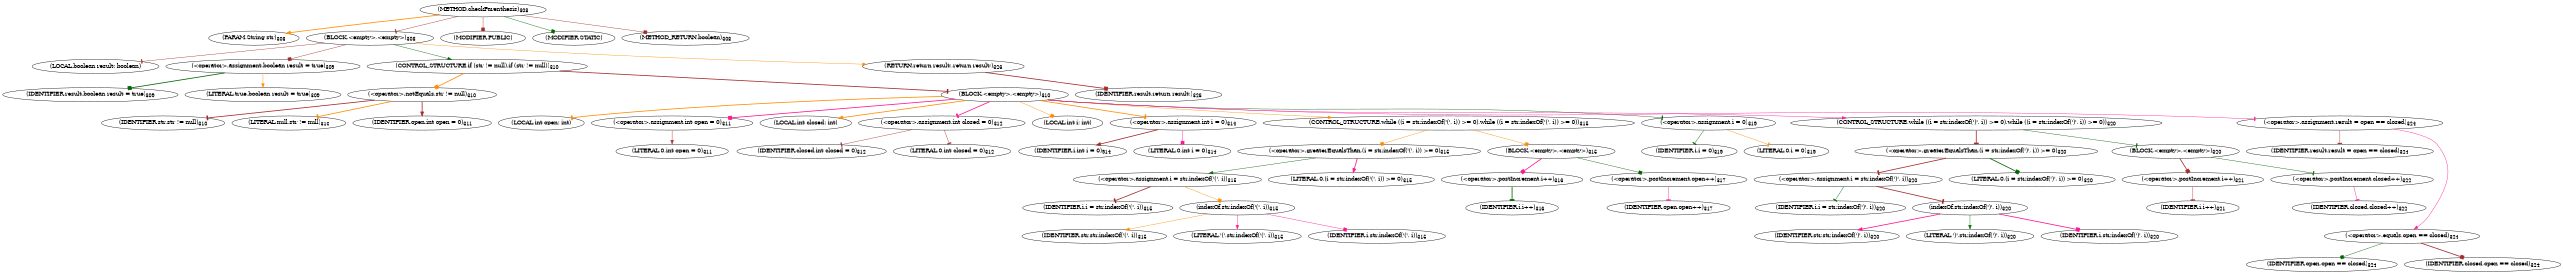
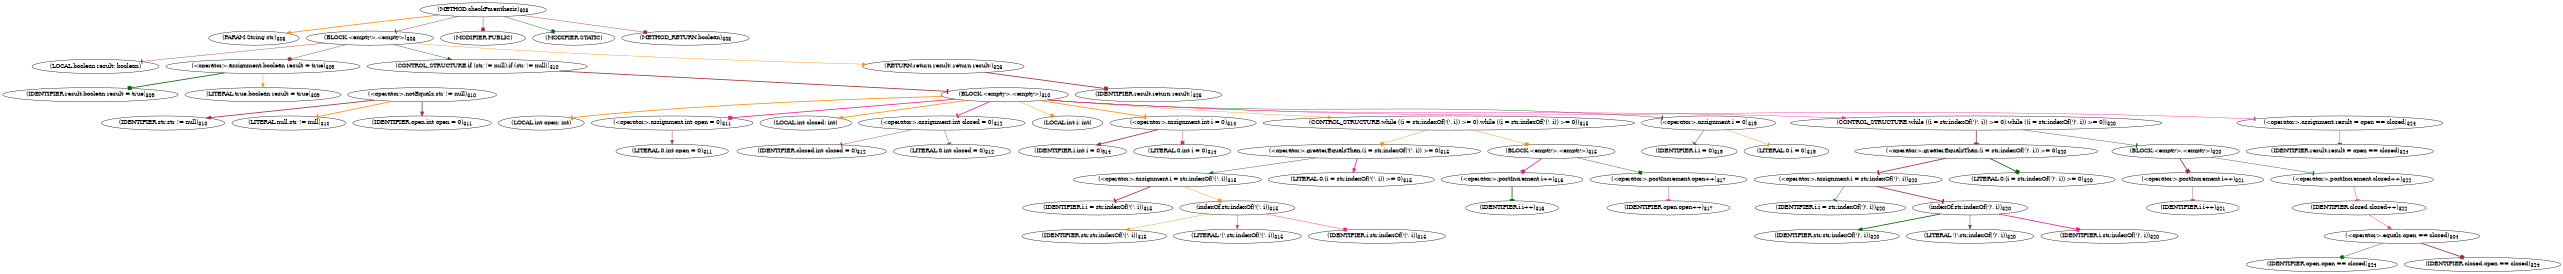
(451, 80) -> none
(292, 109) -> (292, 109)
(2447, 166) -> (2379, 221)
(1901, 222) -> (1901, 222)
(2454, 236) -> (2454, 236)
